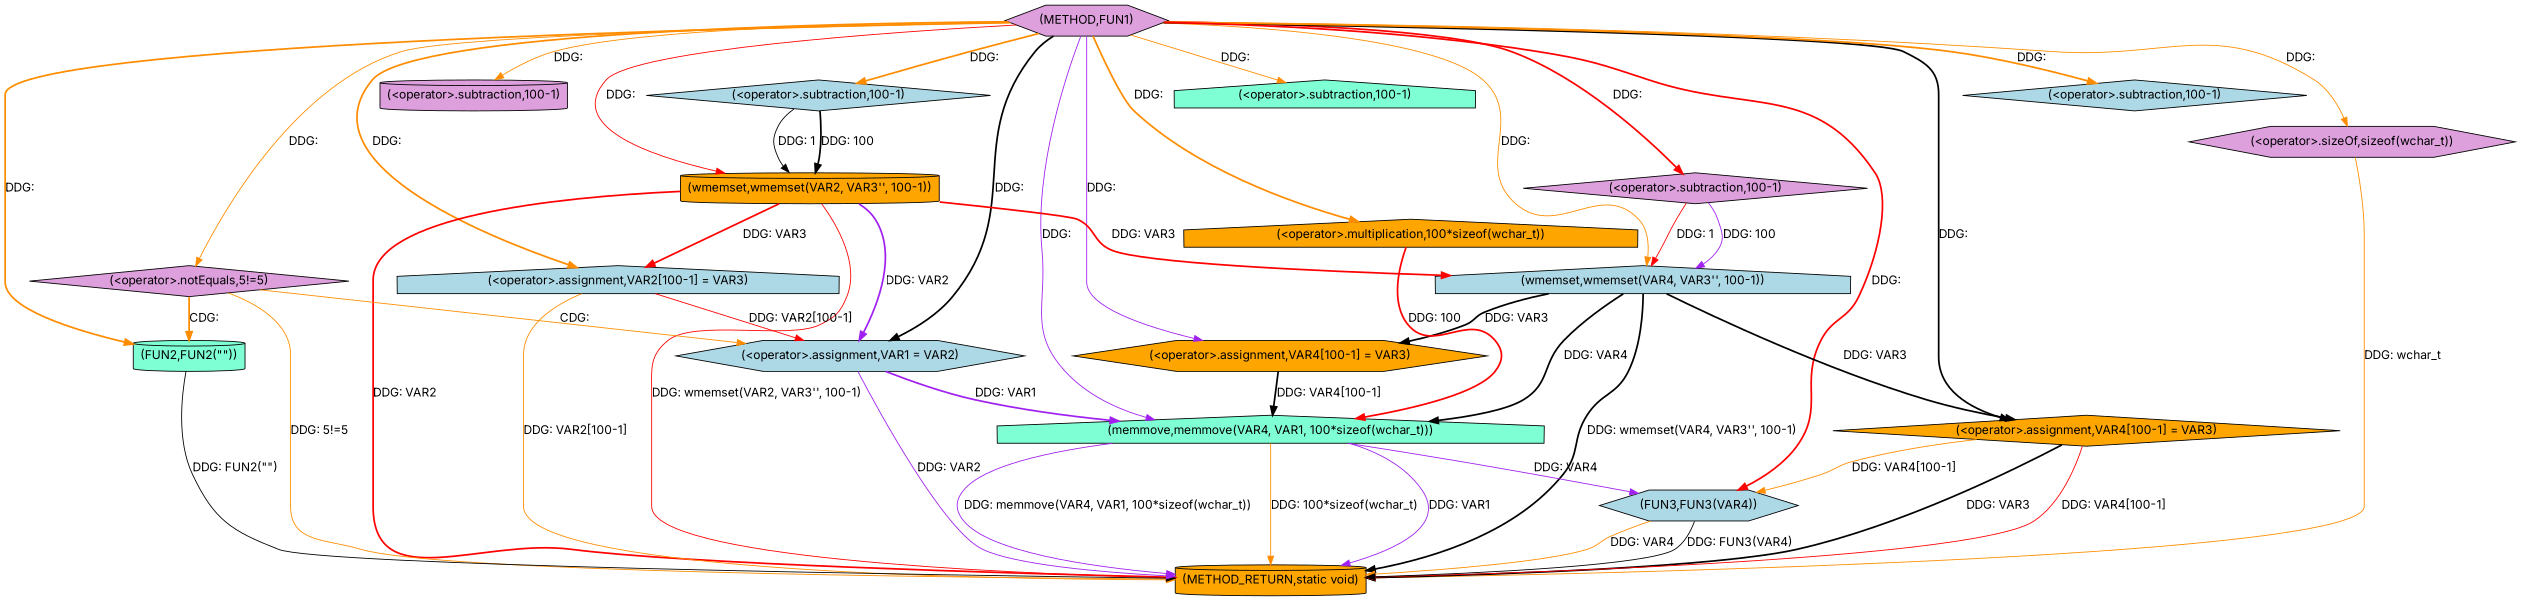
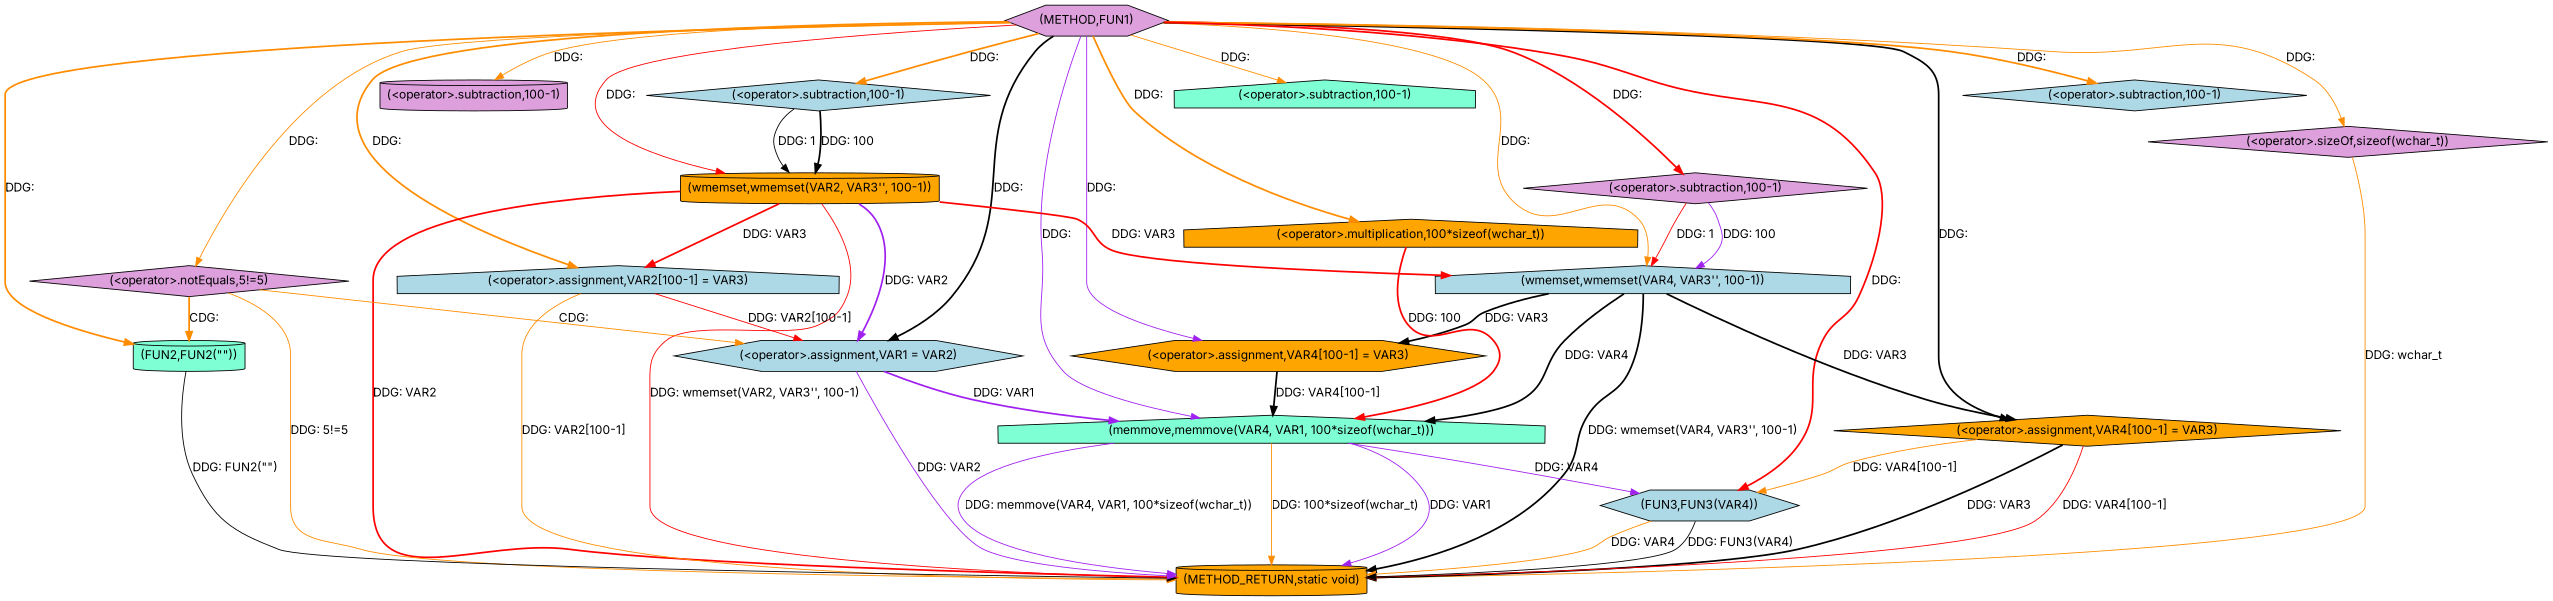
(2352, 142) -> (2348, 142)
